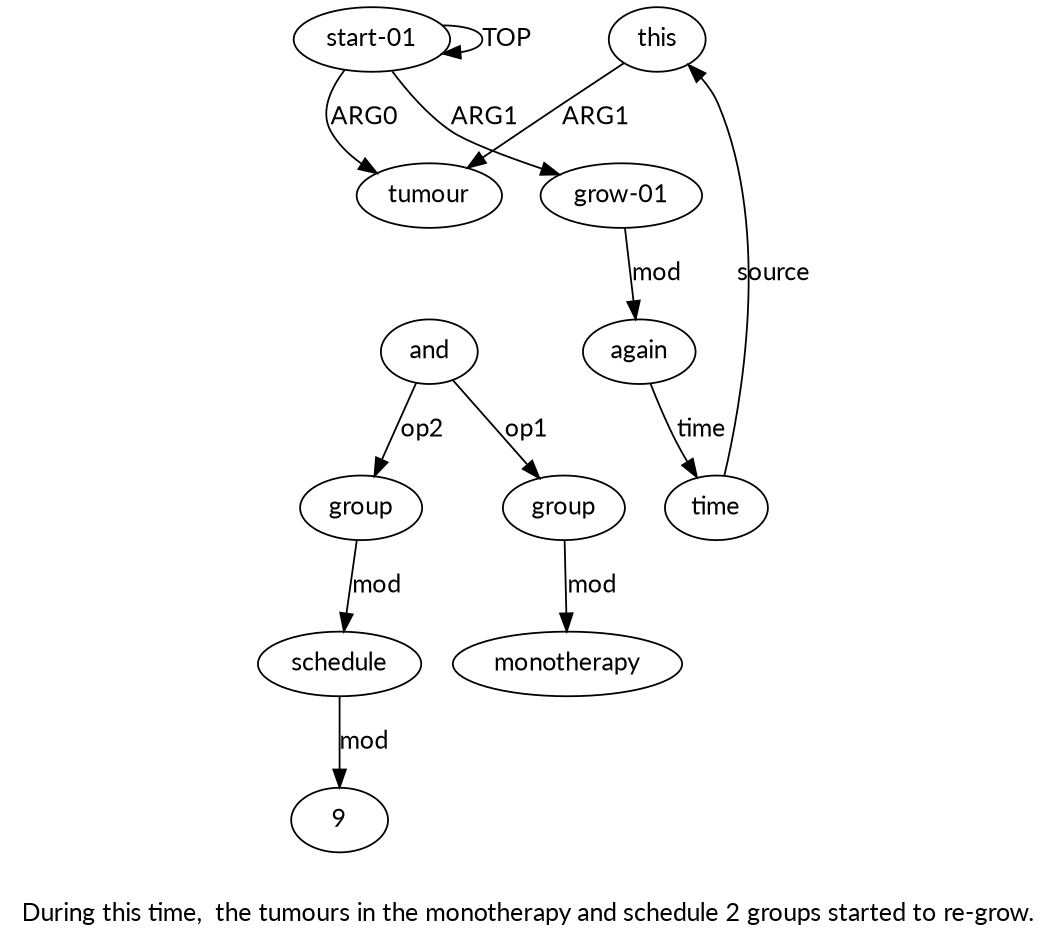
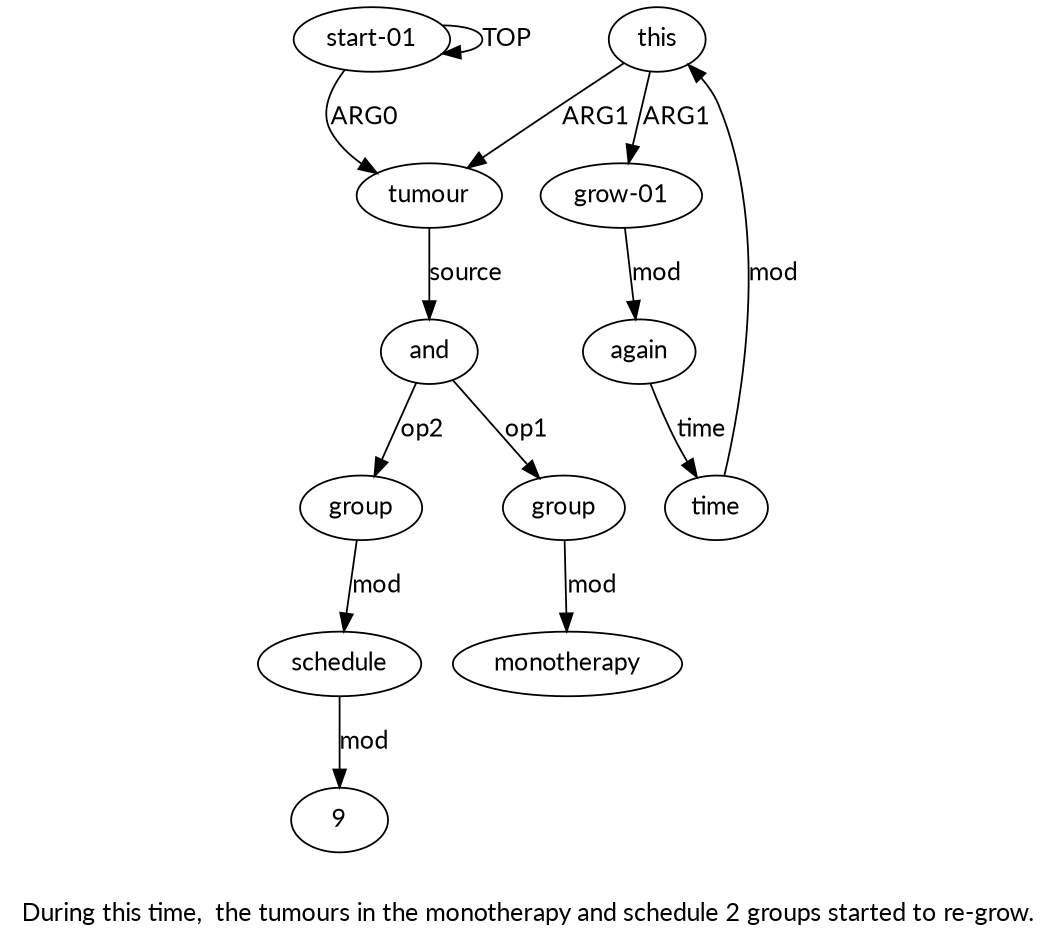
(457, 135) -> (641, 109)
none -> (429, 265)
(774, 274) -> (774, 274)
